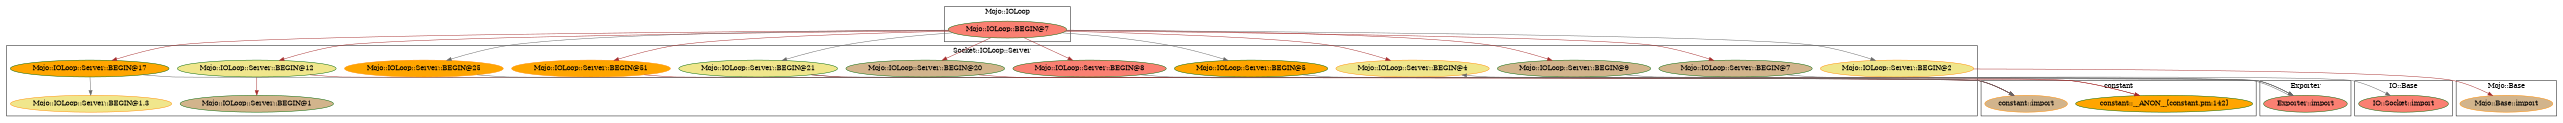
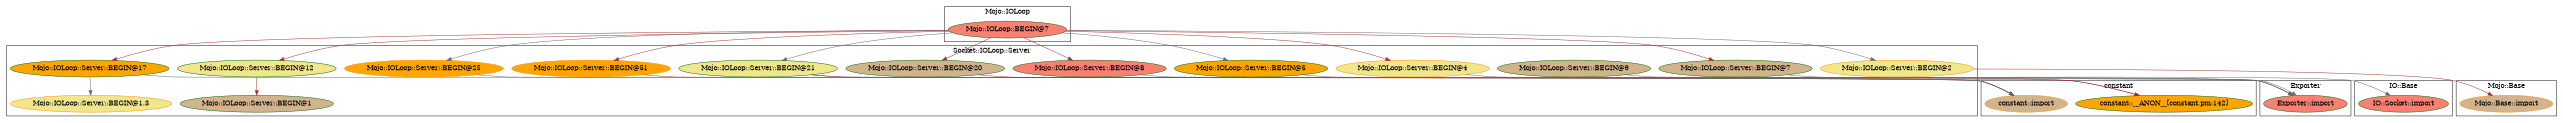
(1429, 39) -> none
(1161, 77) -> none
(1880, 78) -> (1880, 78)
